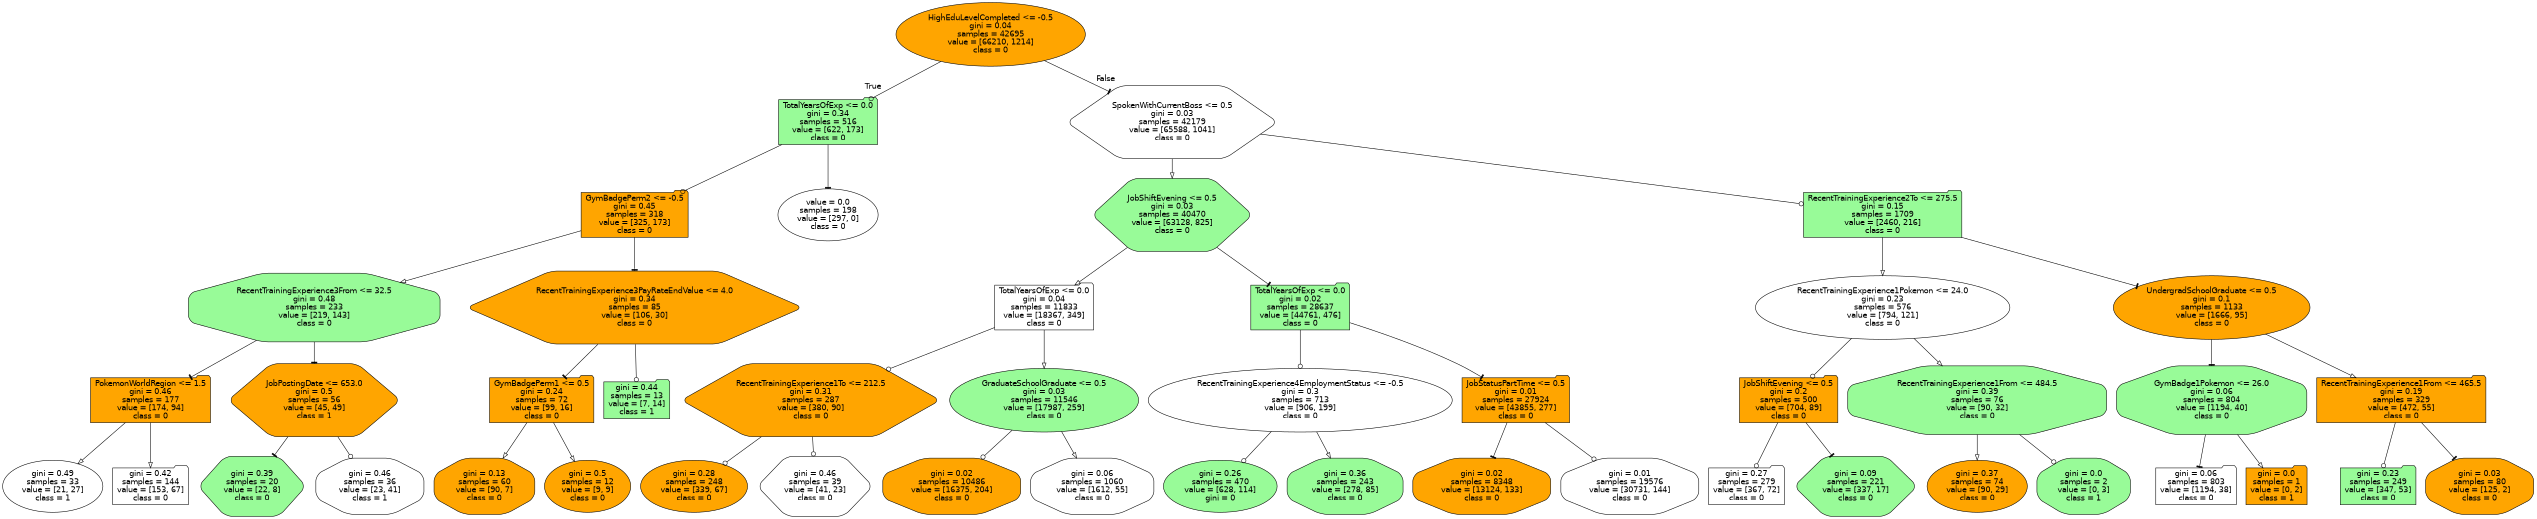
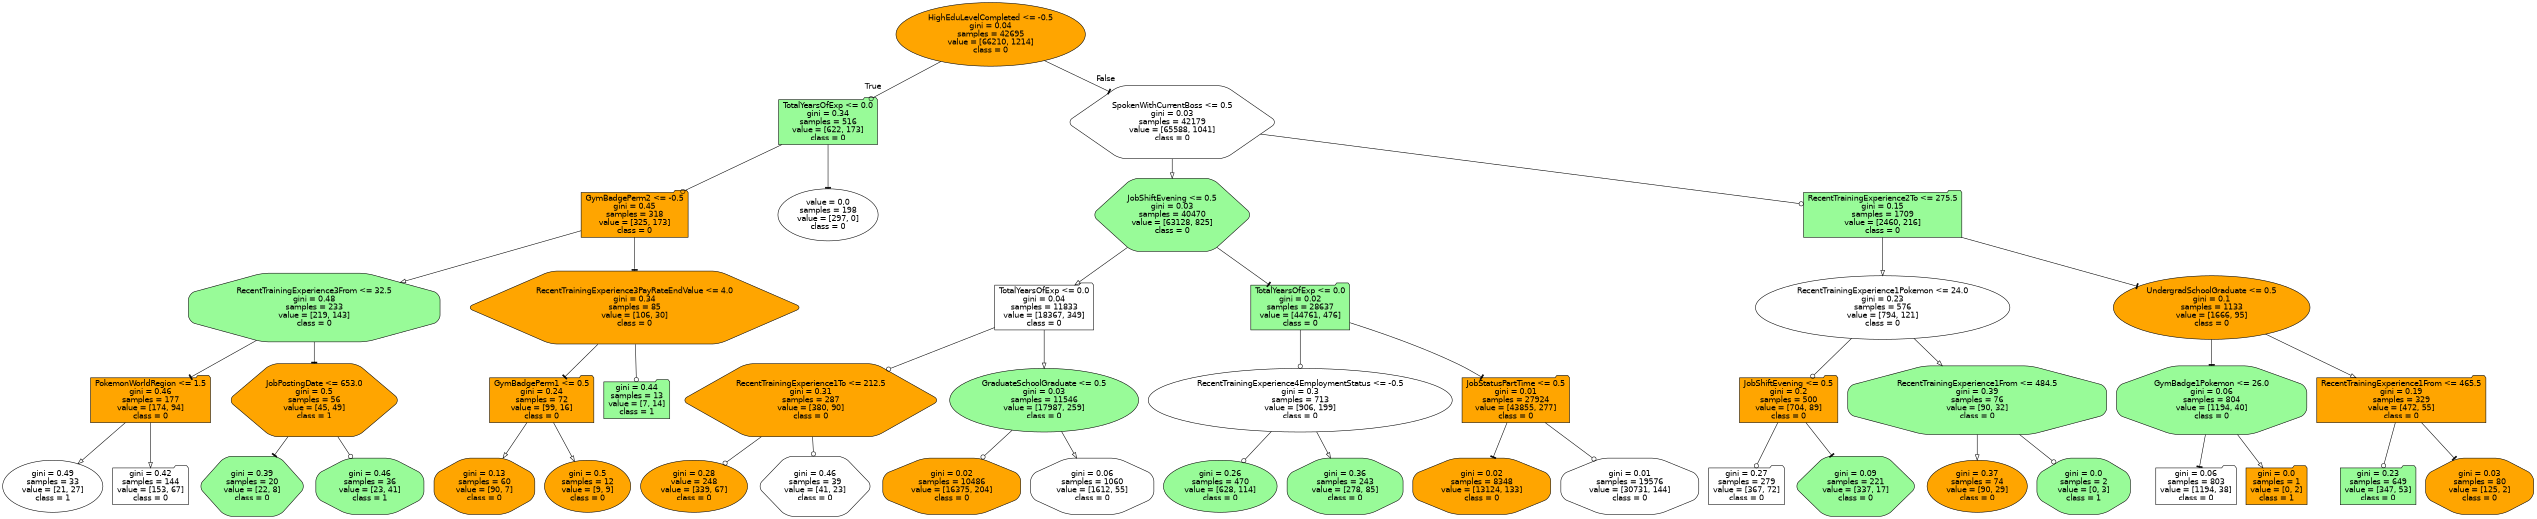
(370, 486) -> (370, 486)
(694, 486) -> (694, 486)
(1220, 486) -> (1220, 486)
(2378, 486) -> (2378, 486)
